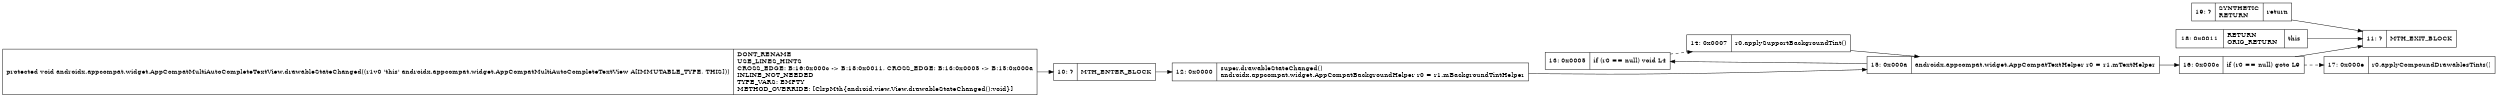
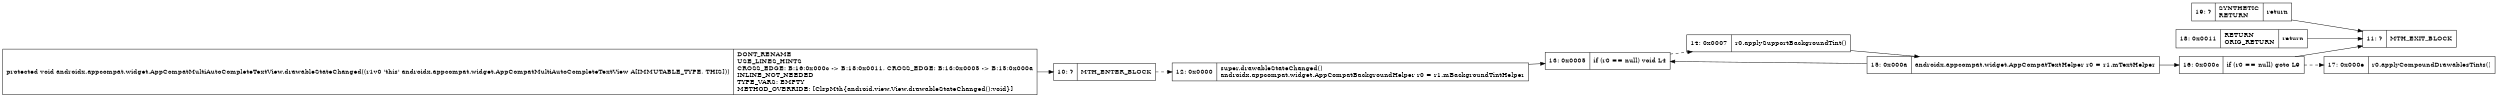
(2294, 39) -> (2293, 39)
(1162, 72) -> (1162, 72)
(1695, 73) -> (1535, 64)
